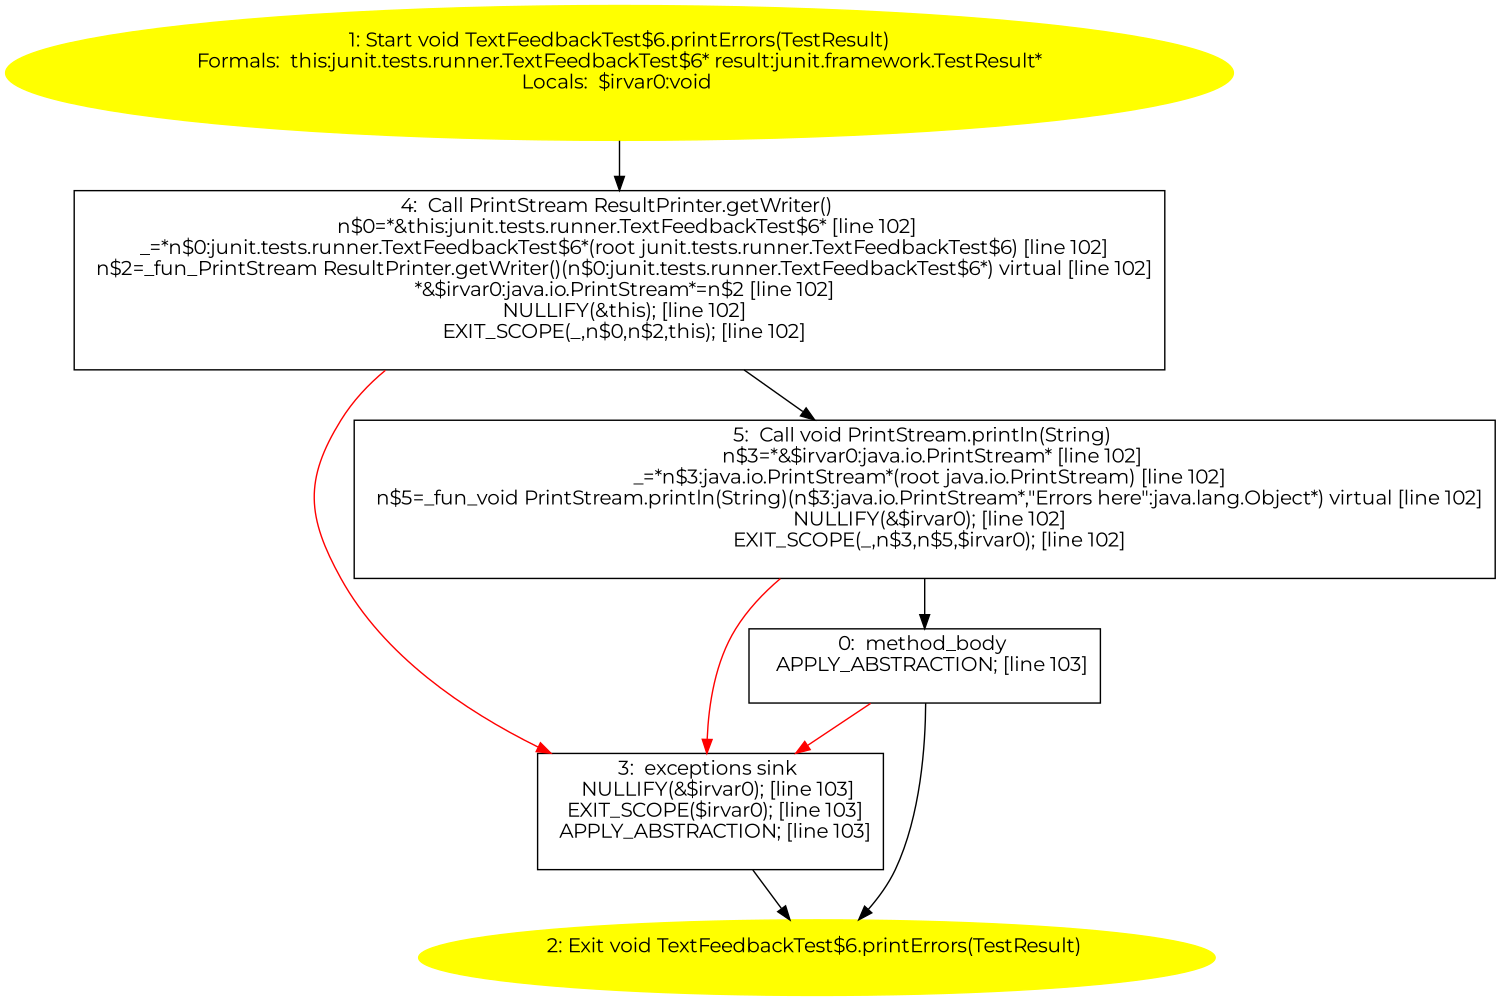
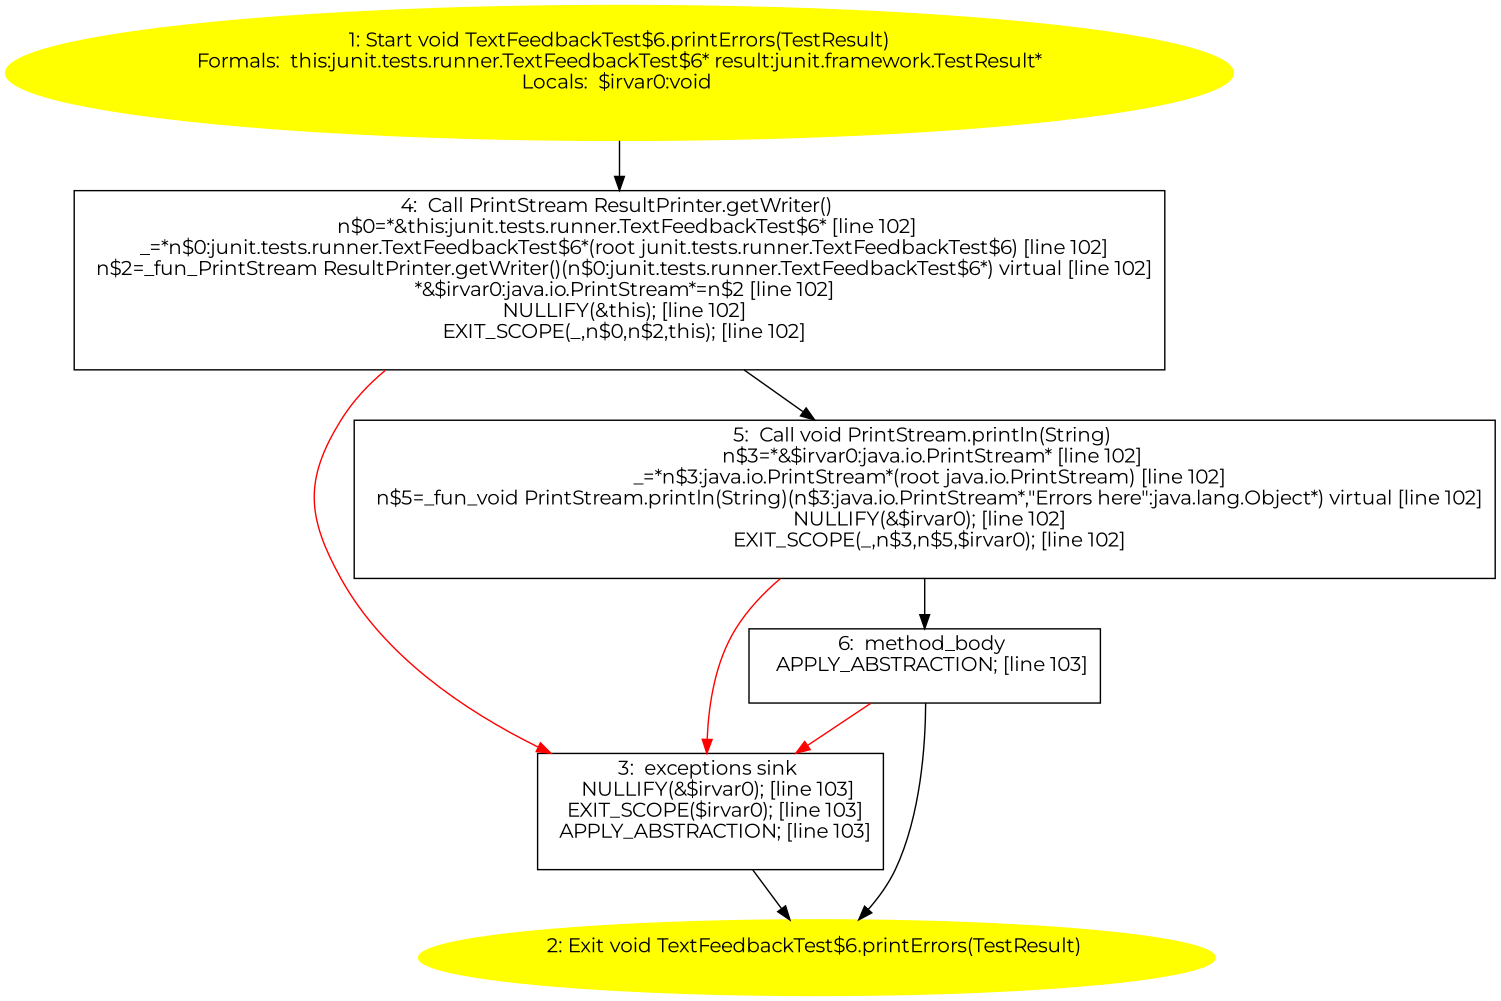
(925, 666) -> (925, 666)
